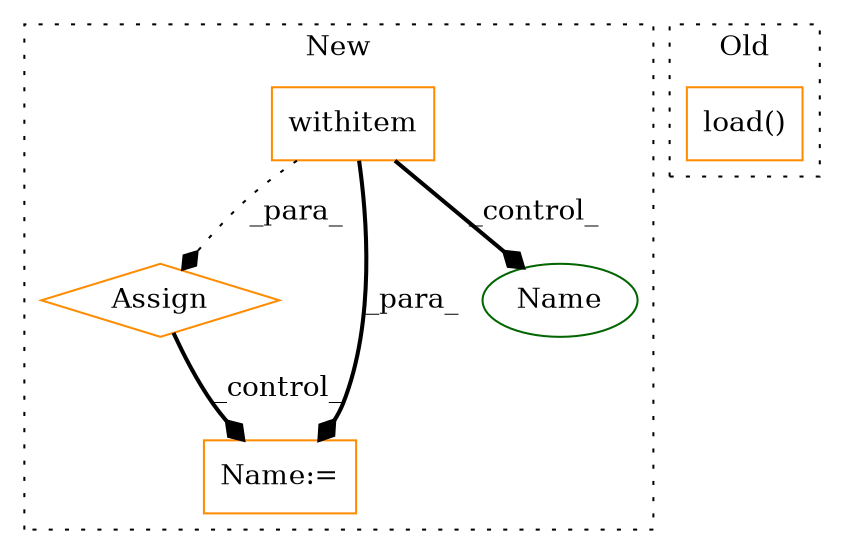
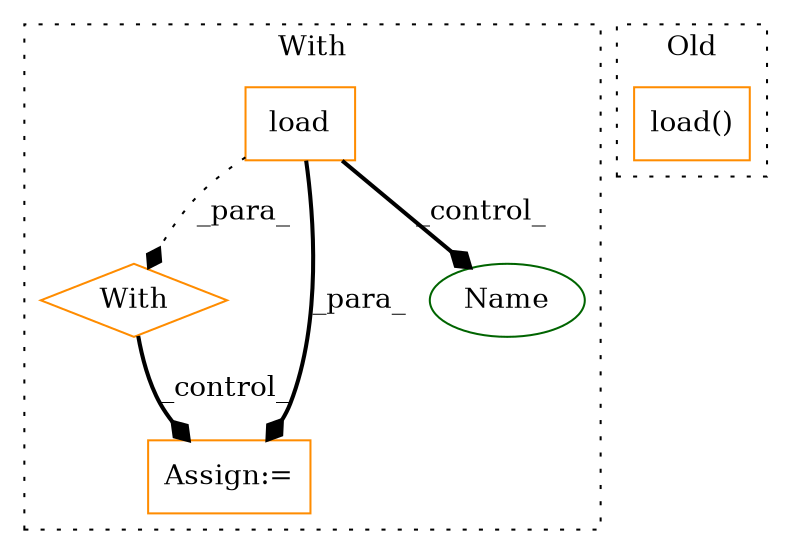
(339, 48) -> (312, 48)
(353, 124) -> (300, 124)
(160, 300) -> (134, 300)
(280, 477) -> (229, 477)
